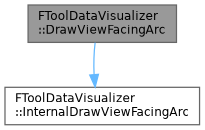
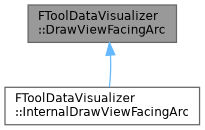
(94, 59) -> (111, 71)
